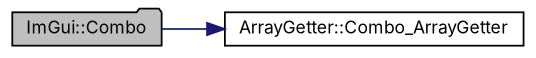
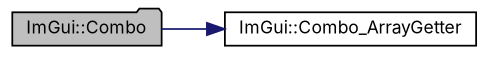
(374, 29) -> (351, 29)
